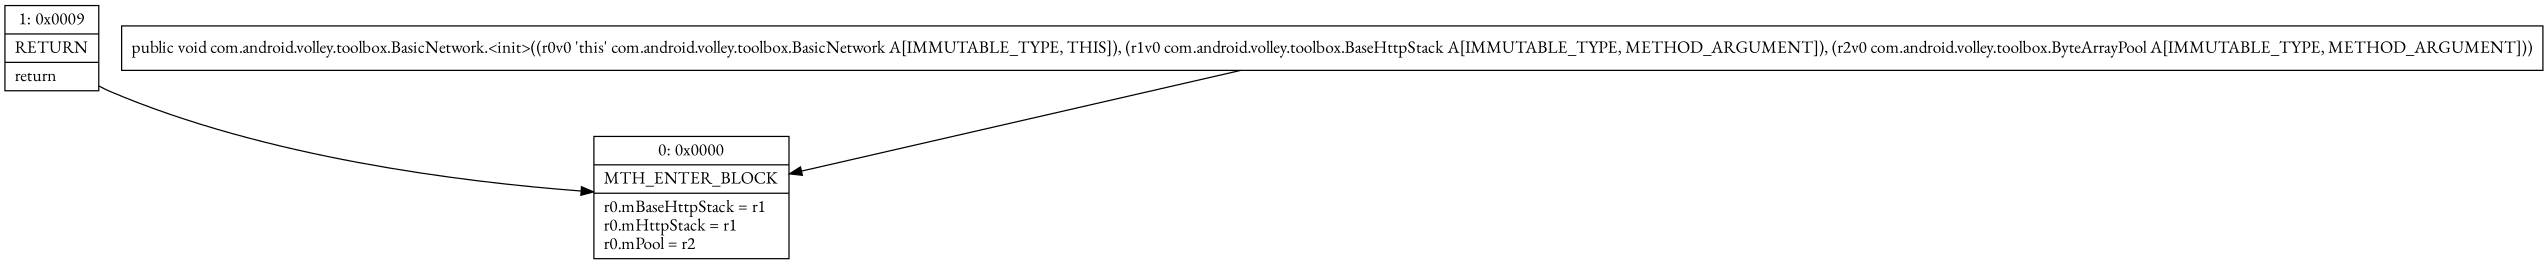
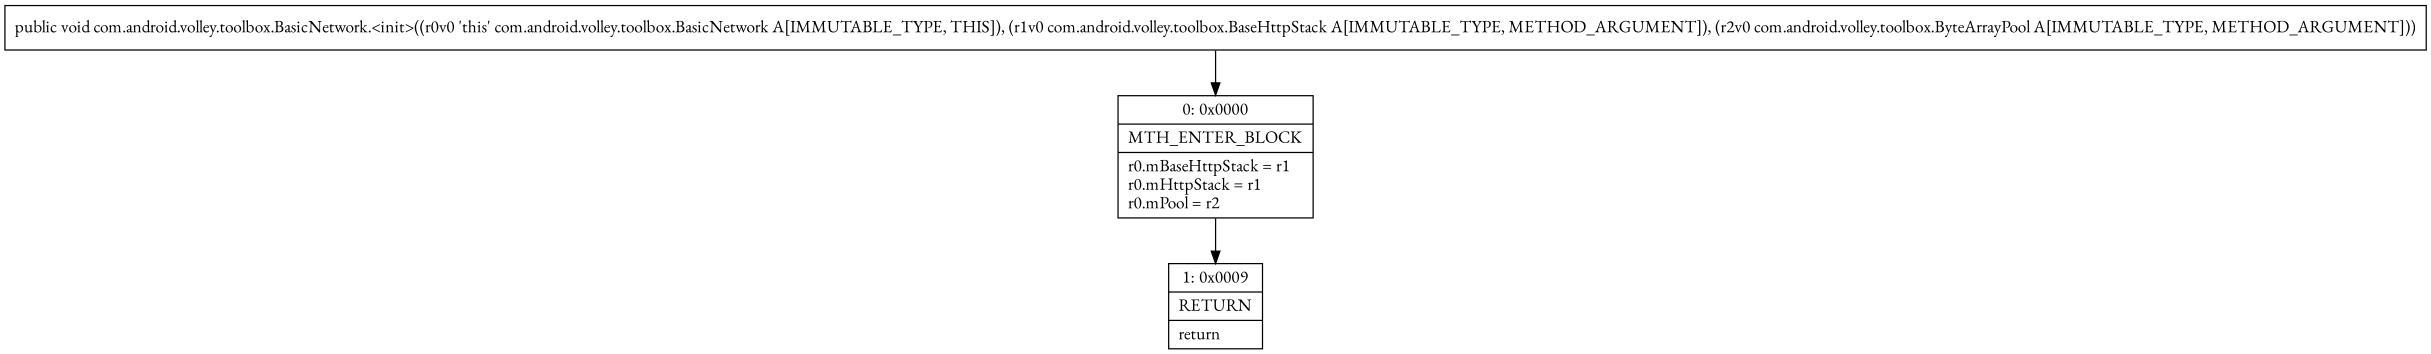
(336, 158) -> (1216, 235)
